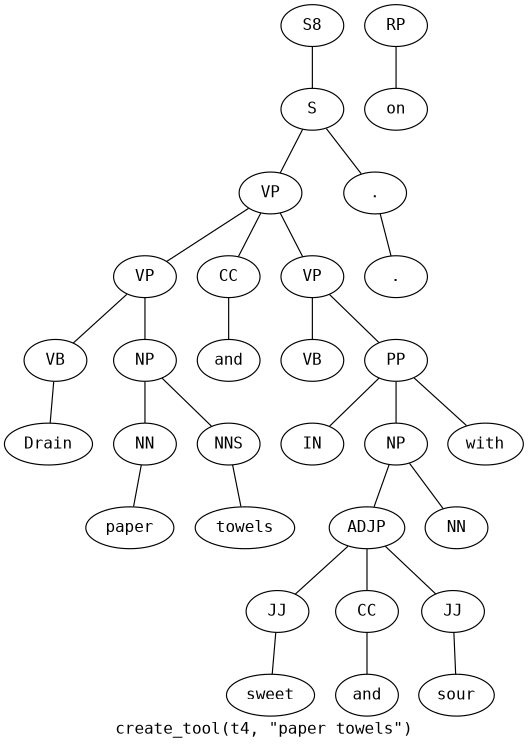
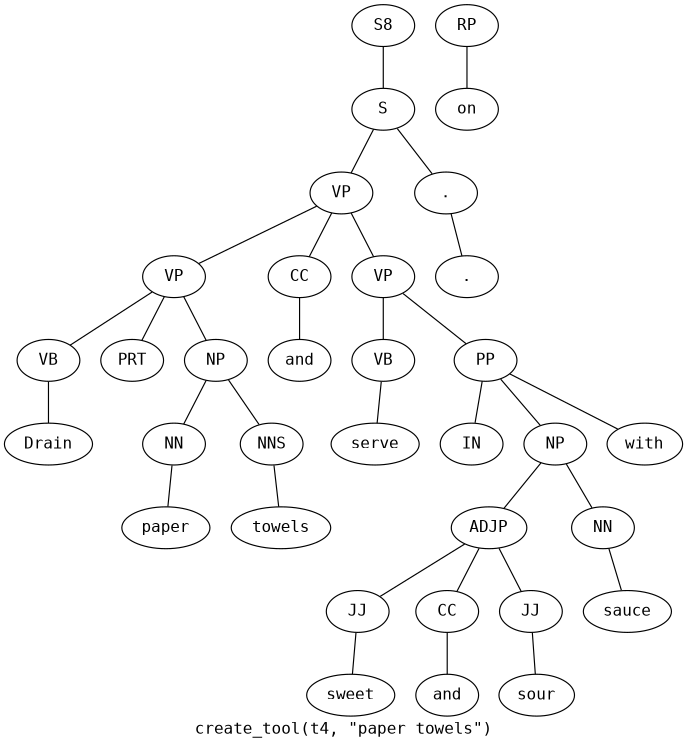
none -> (132, 360)
none -> (375, 444)
none -> (627, 611)
